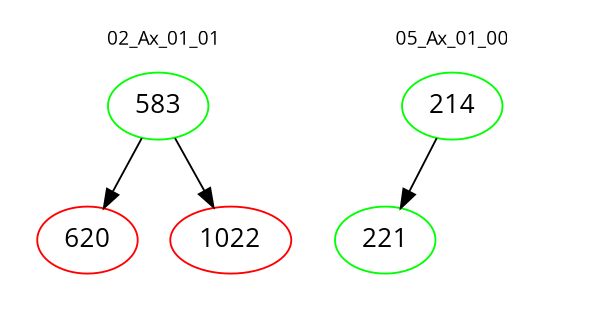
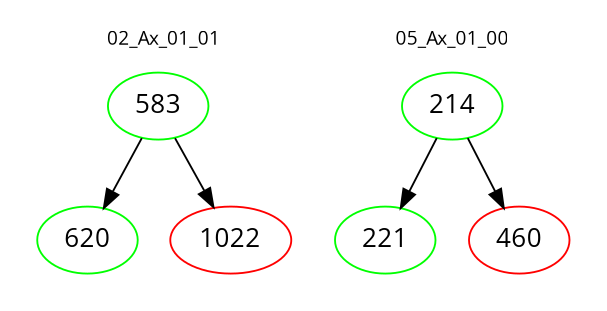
(87, 240) -> (87, 240)
none -> (519, 240)
